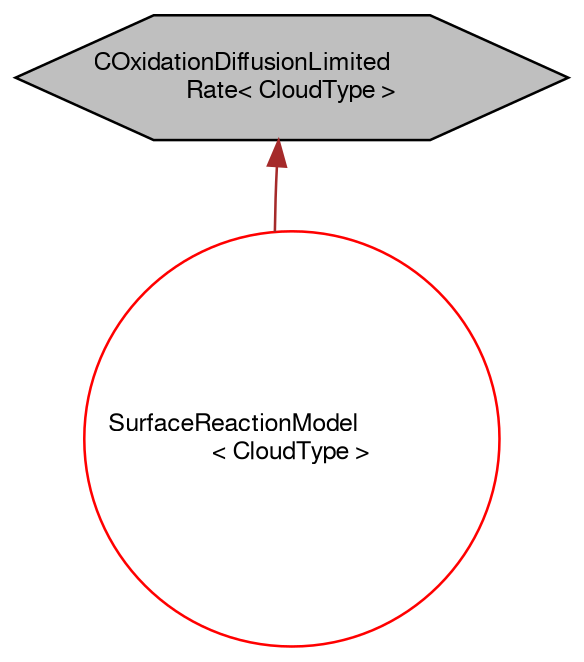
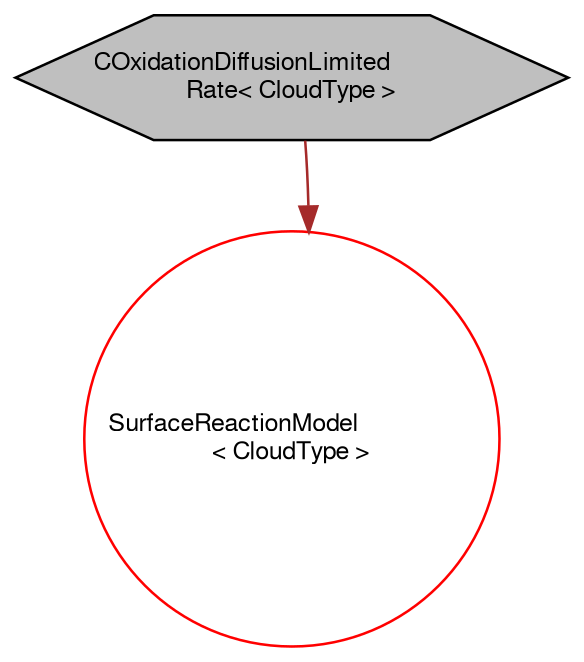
(276, 199) -> (307, 173)
